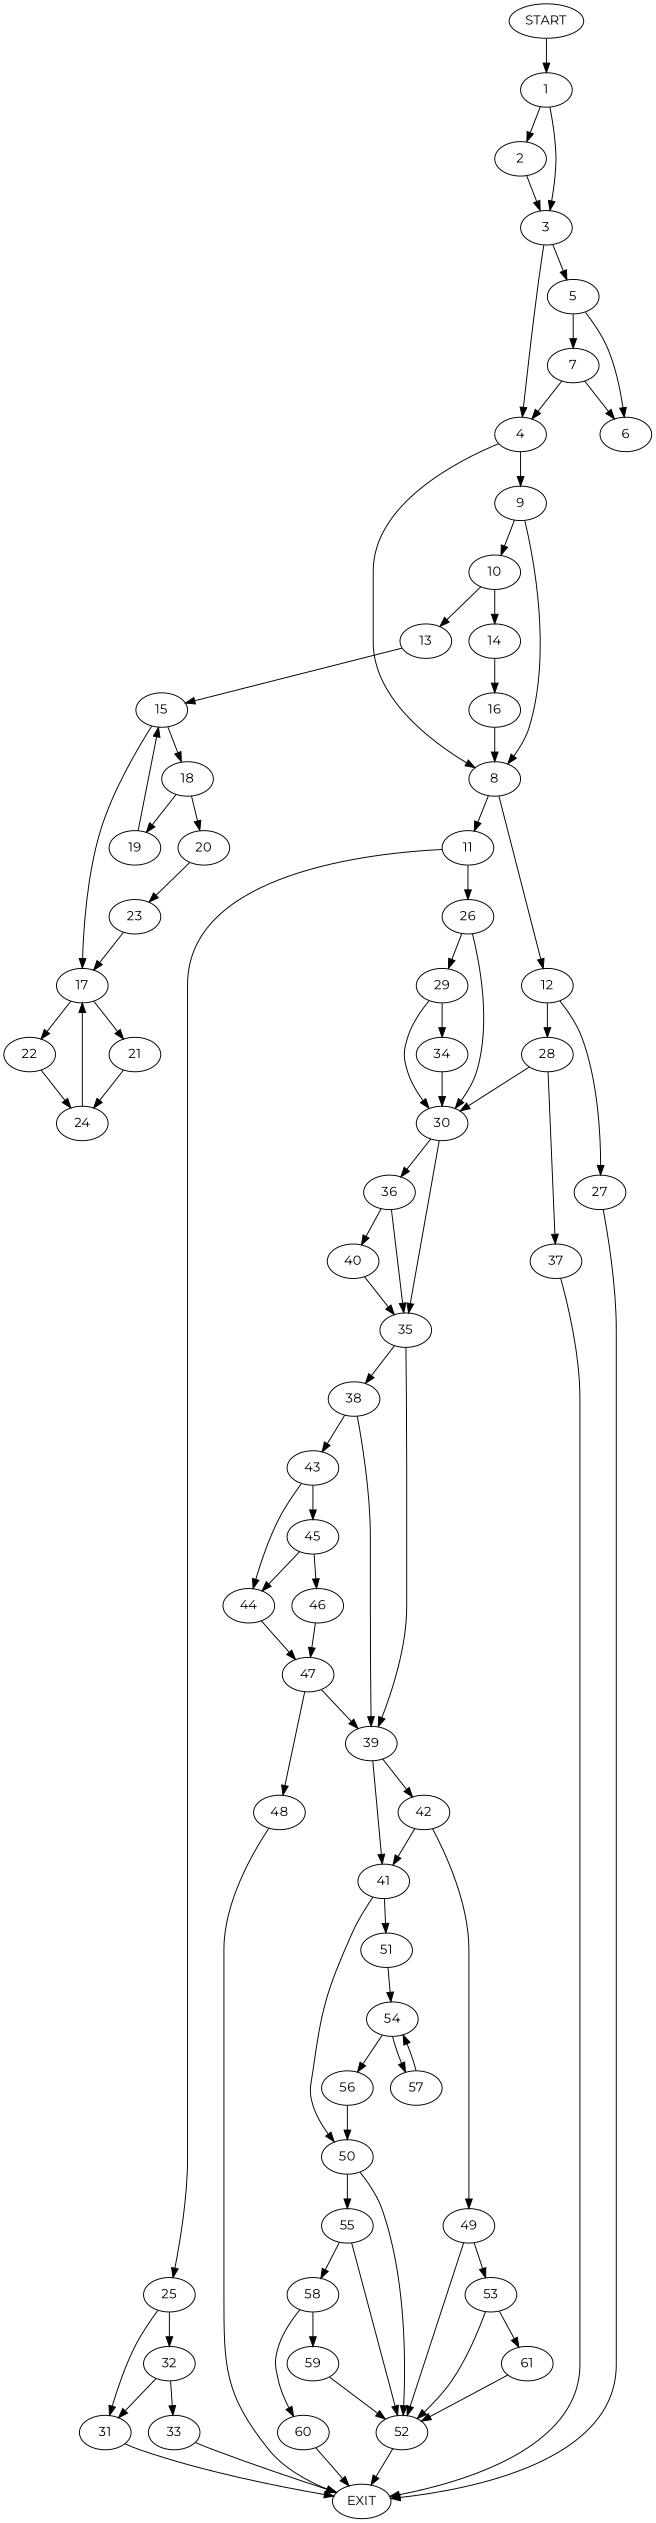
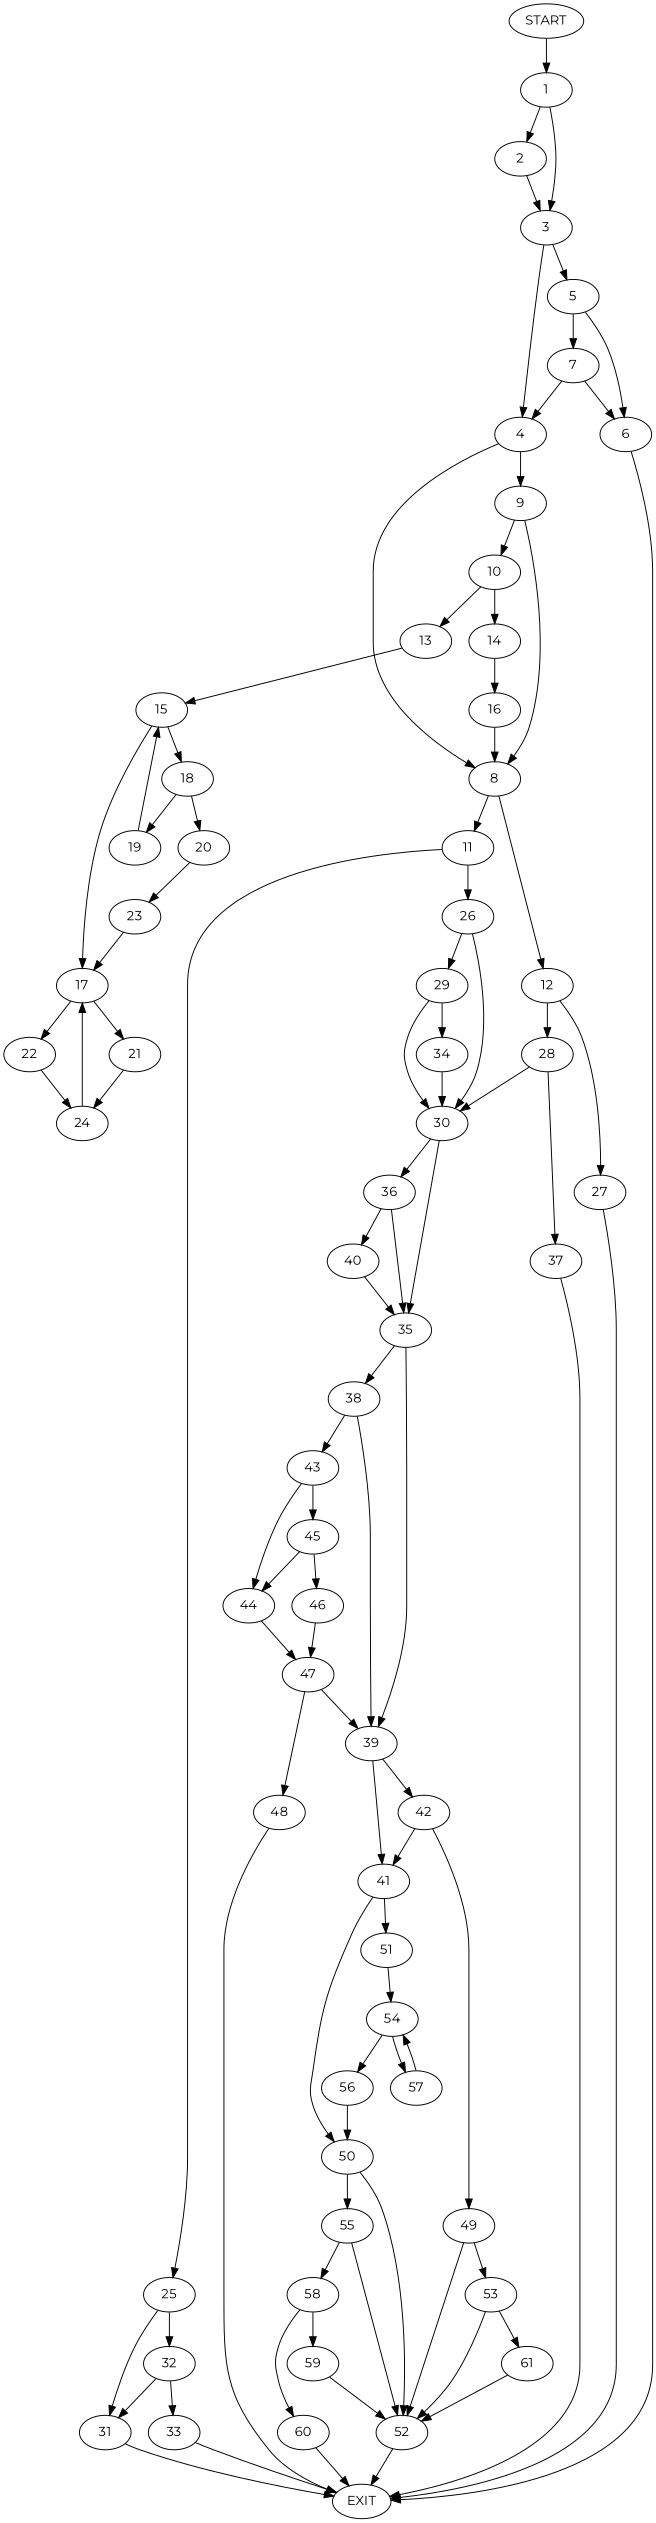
none -> (653, 1563)
